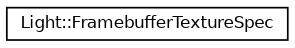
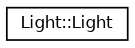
(147, 24) -> (67, 24)
